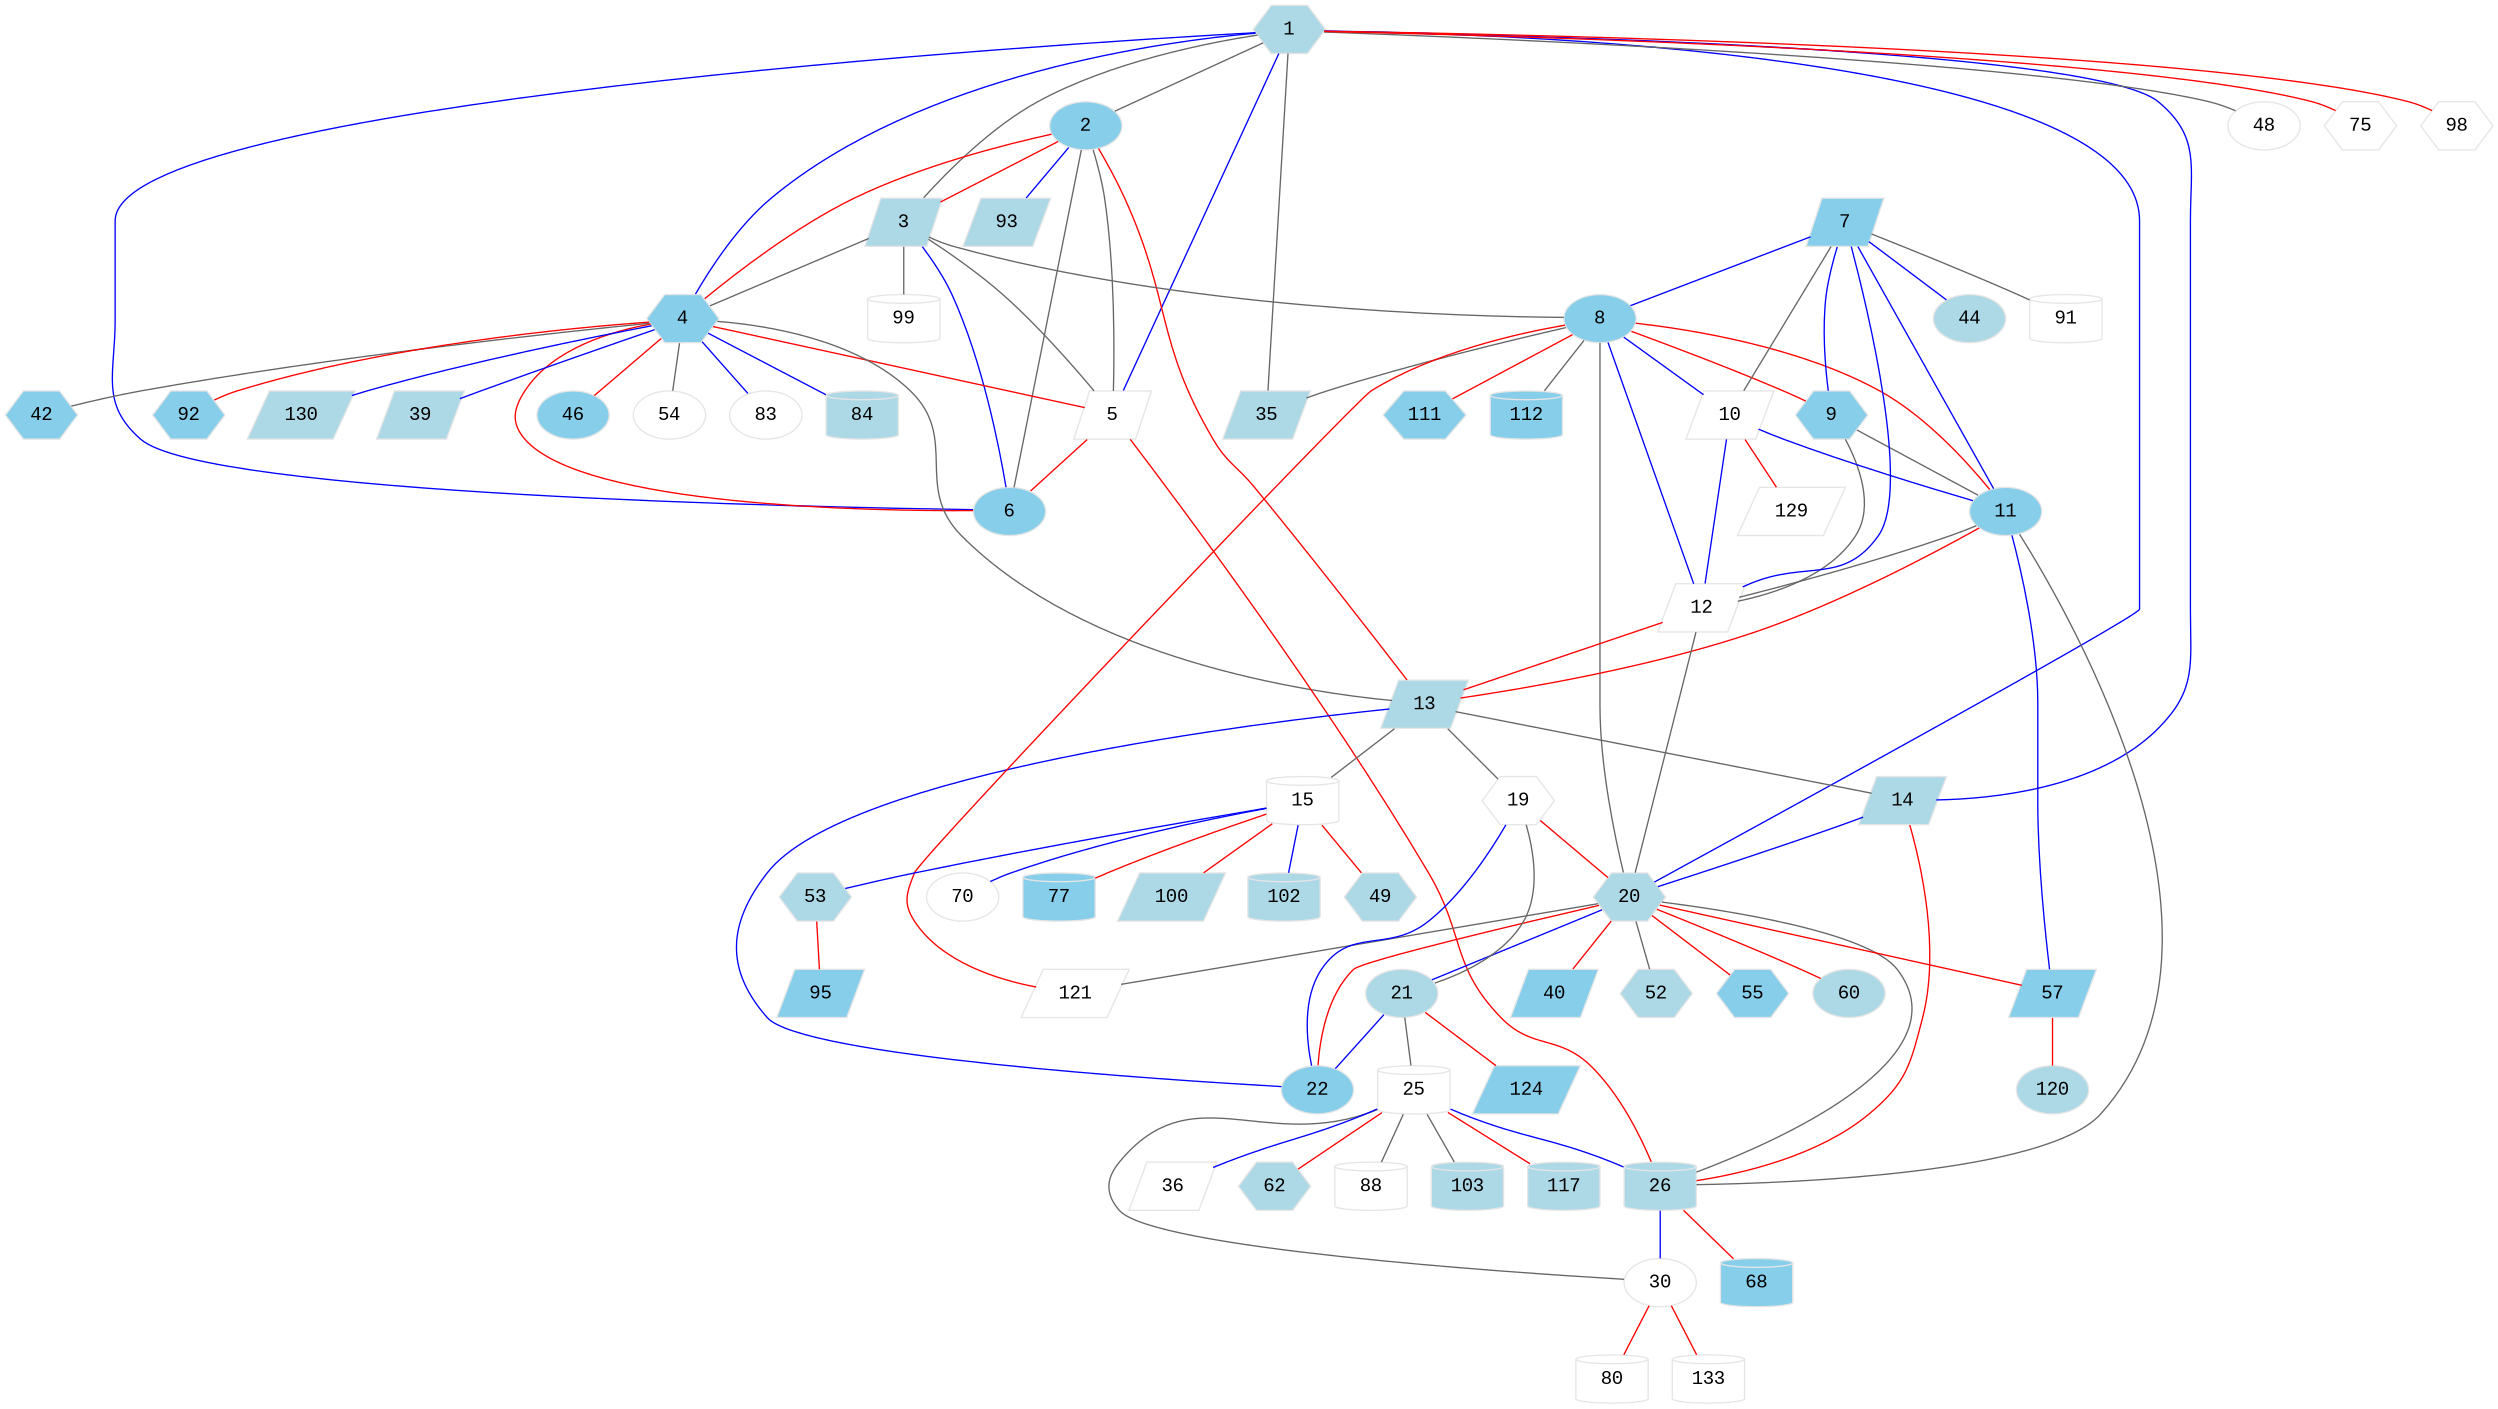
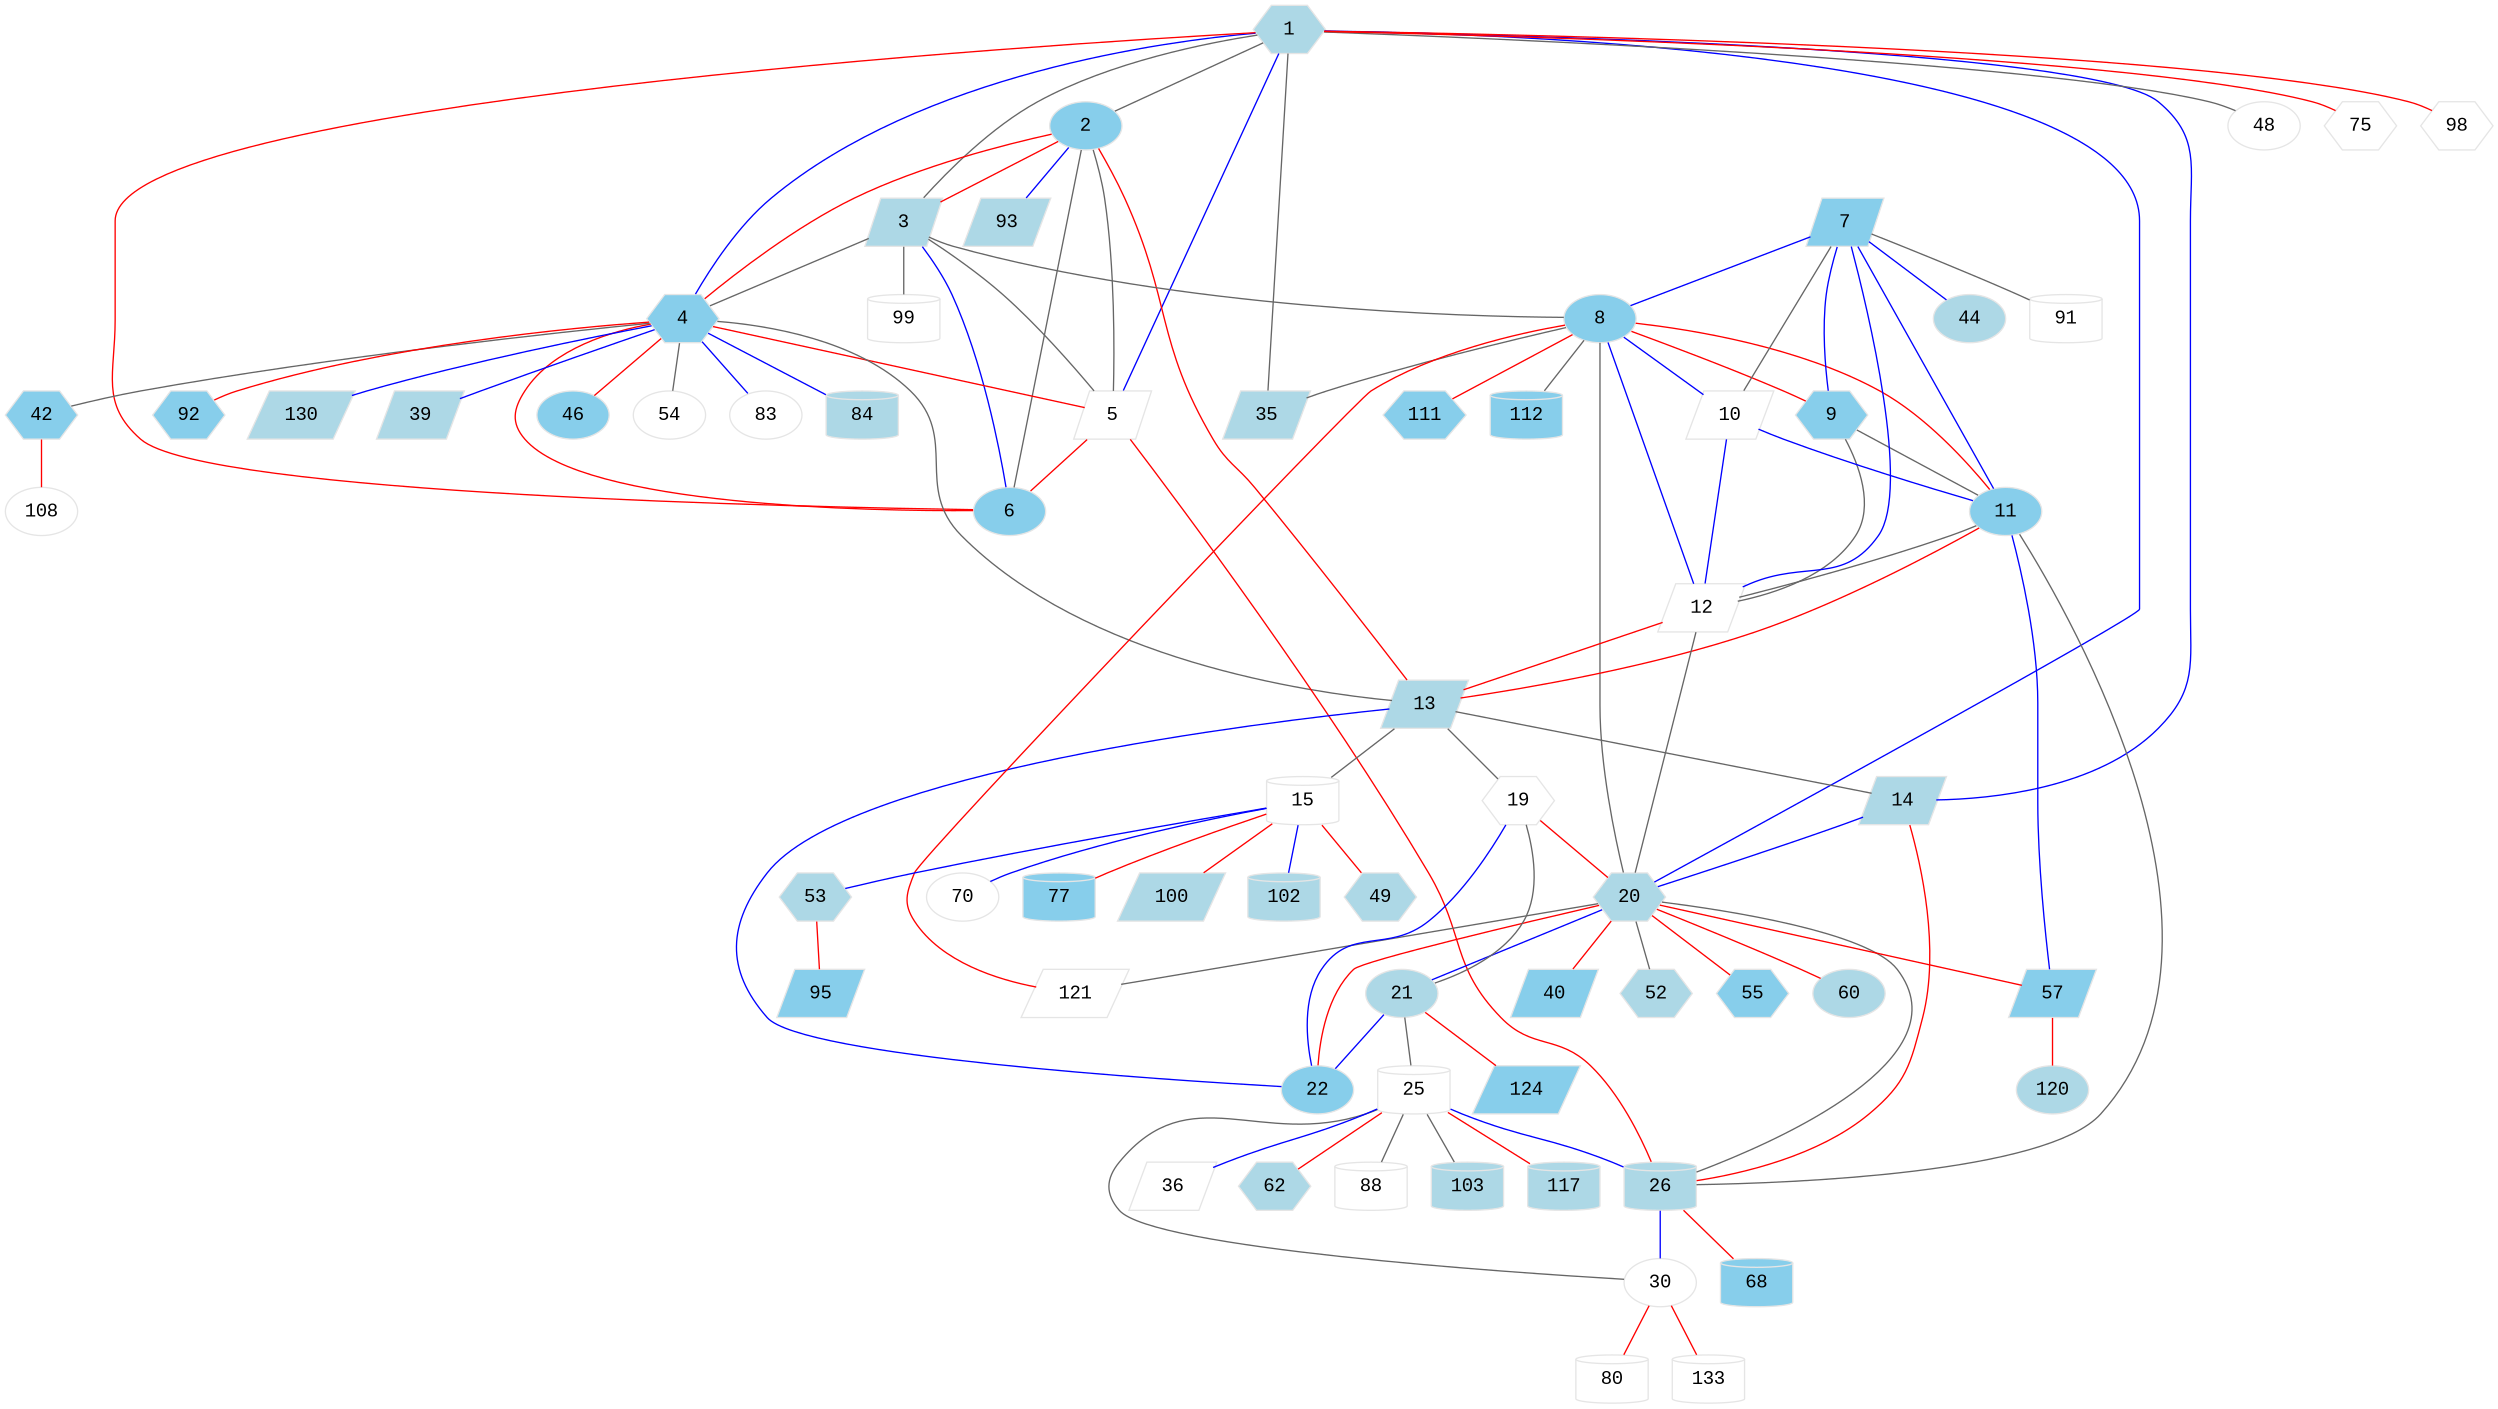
(152, 183) -> (152, 183)
none -> (42, 511)
(1791, 511) -> none
